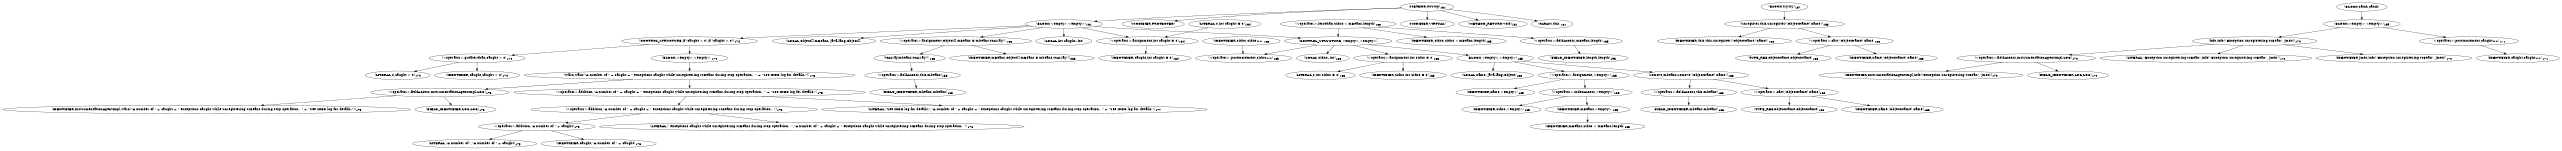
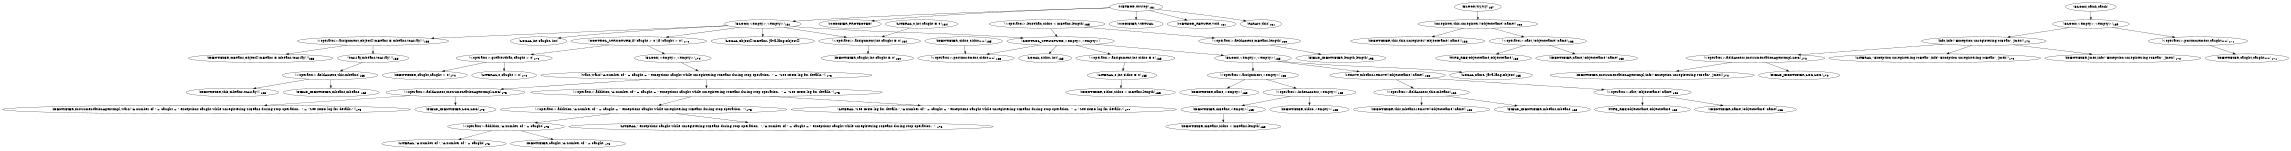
(1394, 32) -> (1121, 83)
(1403, 75) -> none
none -> (232, 92)
none -> (1422, 109)
